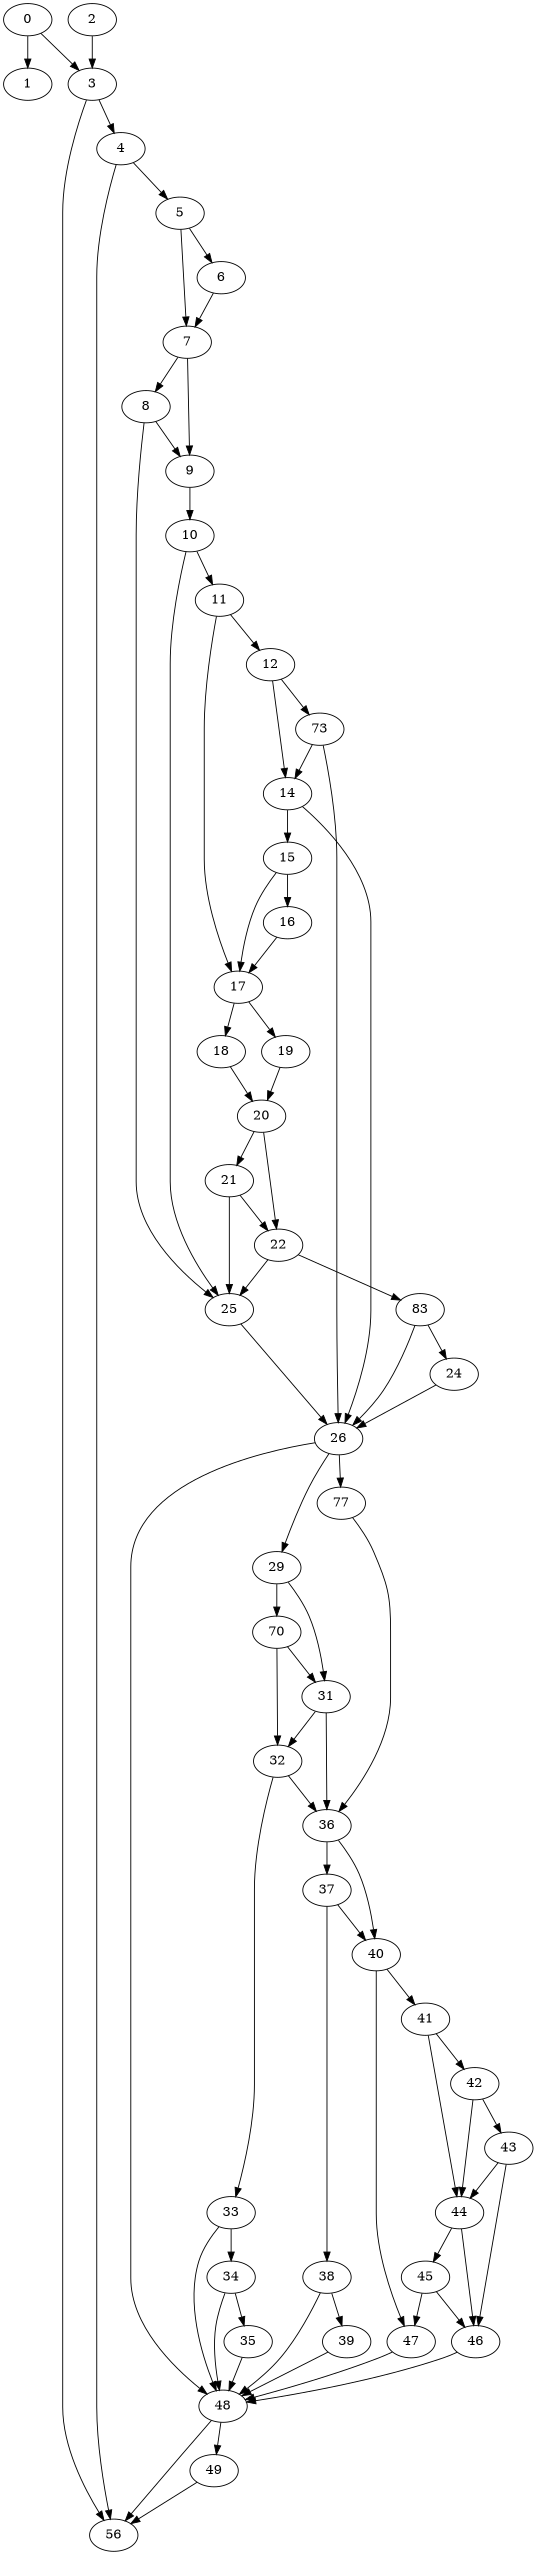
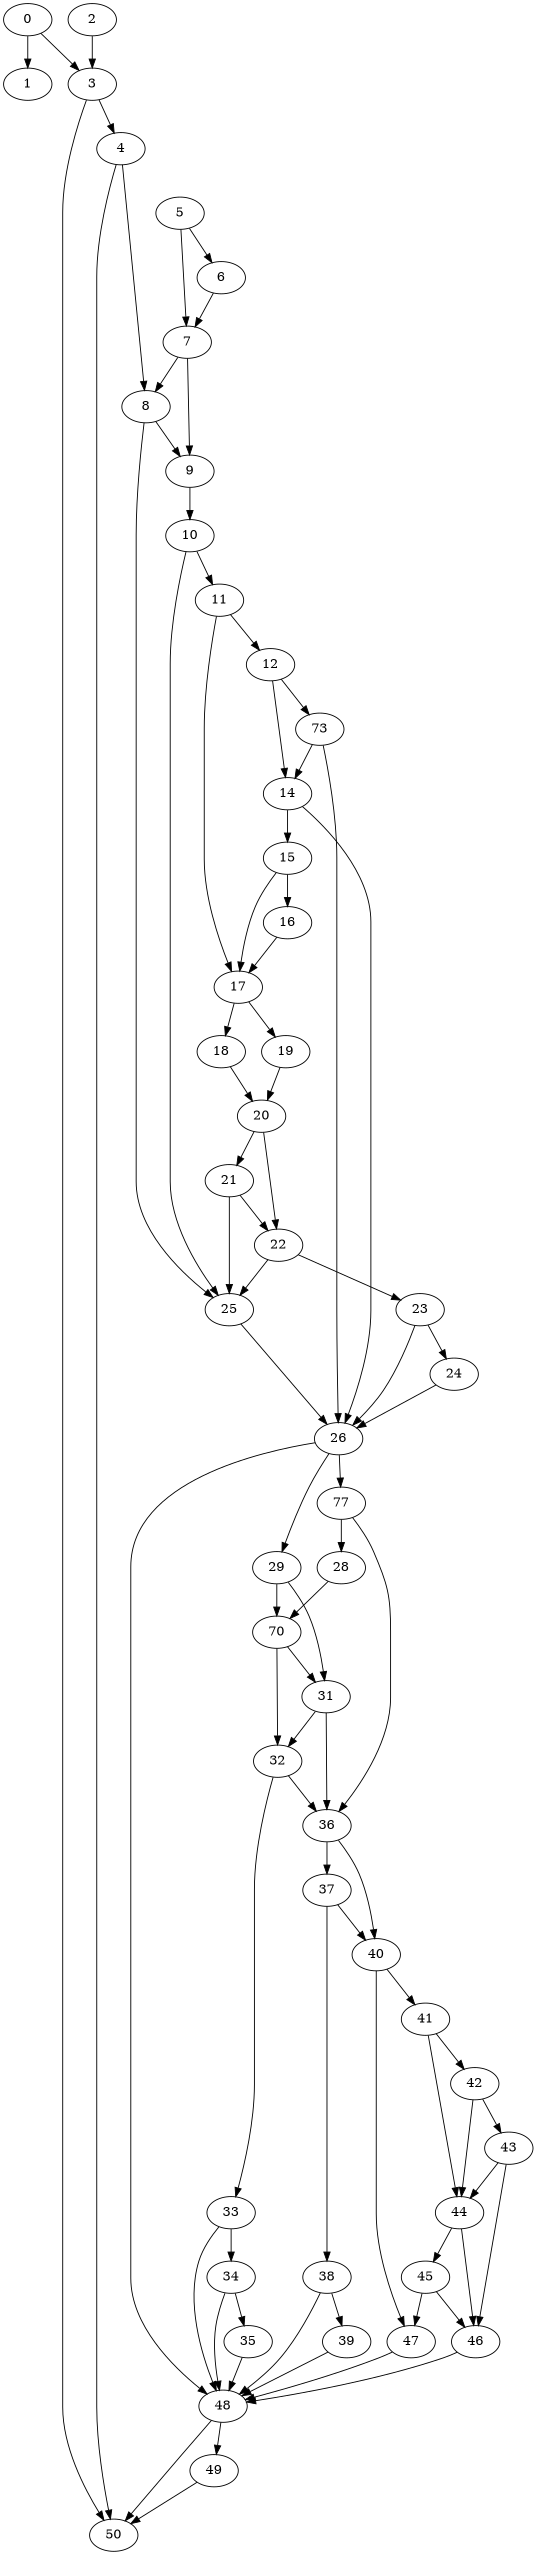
(147, 178) -> (133, 273)
(420, 1310) -> (420, 1310)
none -> (341, 1568)
(114, 2535) -> (114, 2535)
